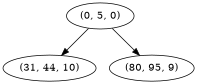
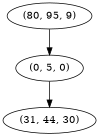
(123, 39) -> (50, 38)
(50, 68) -> (50, 120)
